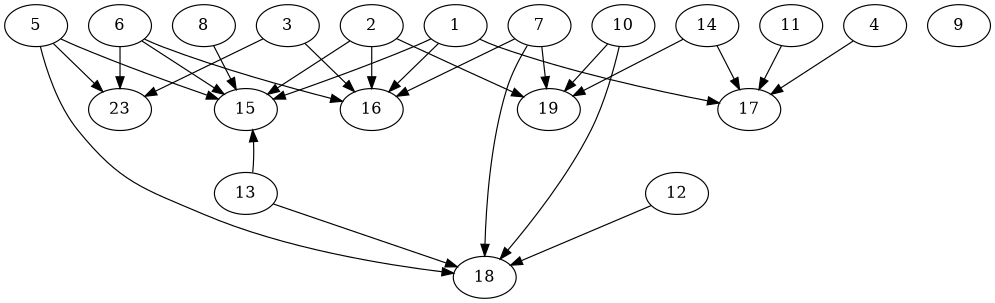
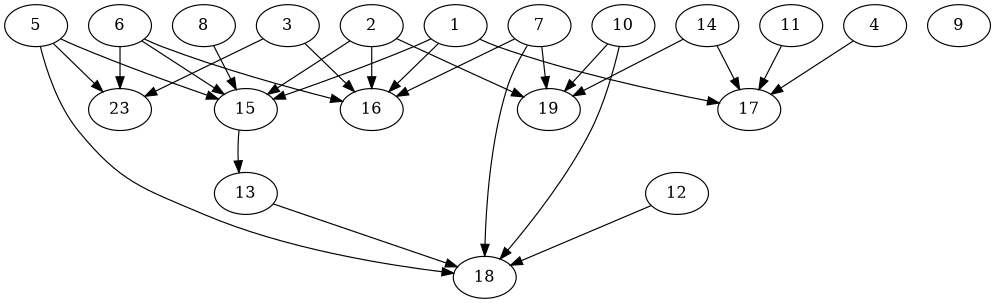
(254, 157) -> (238, 145)
